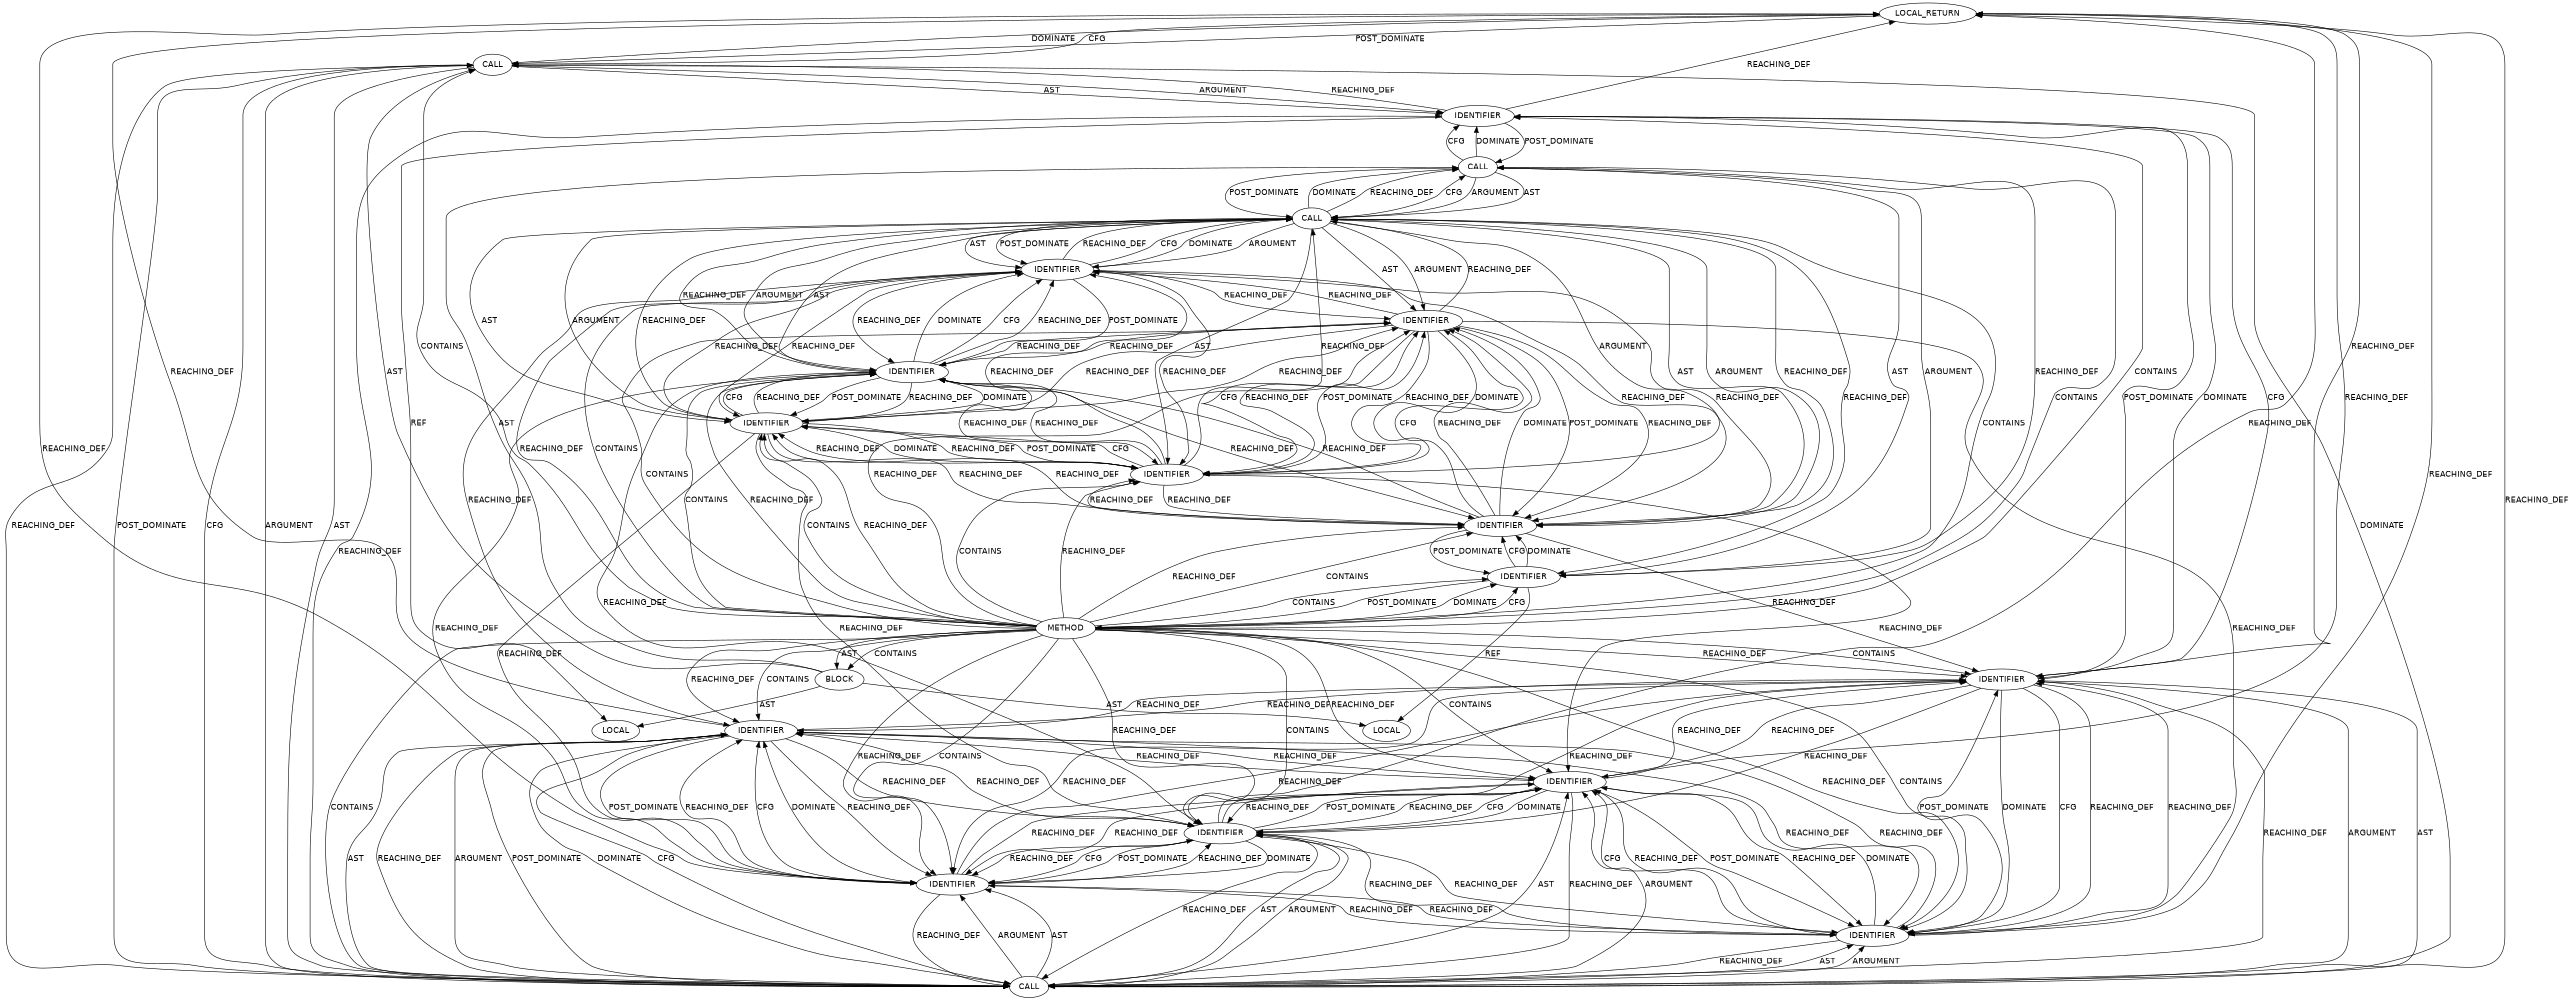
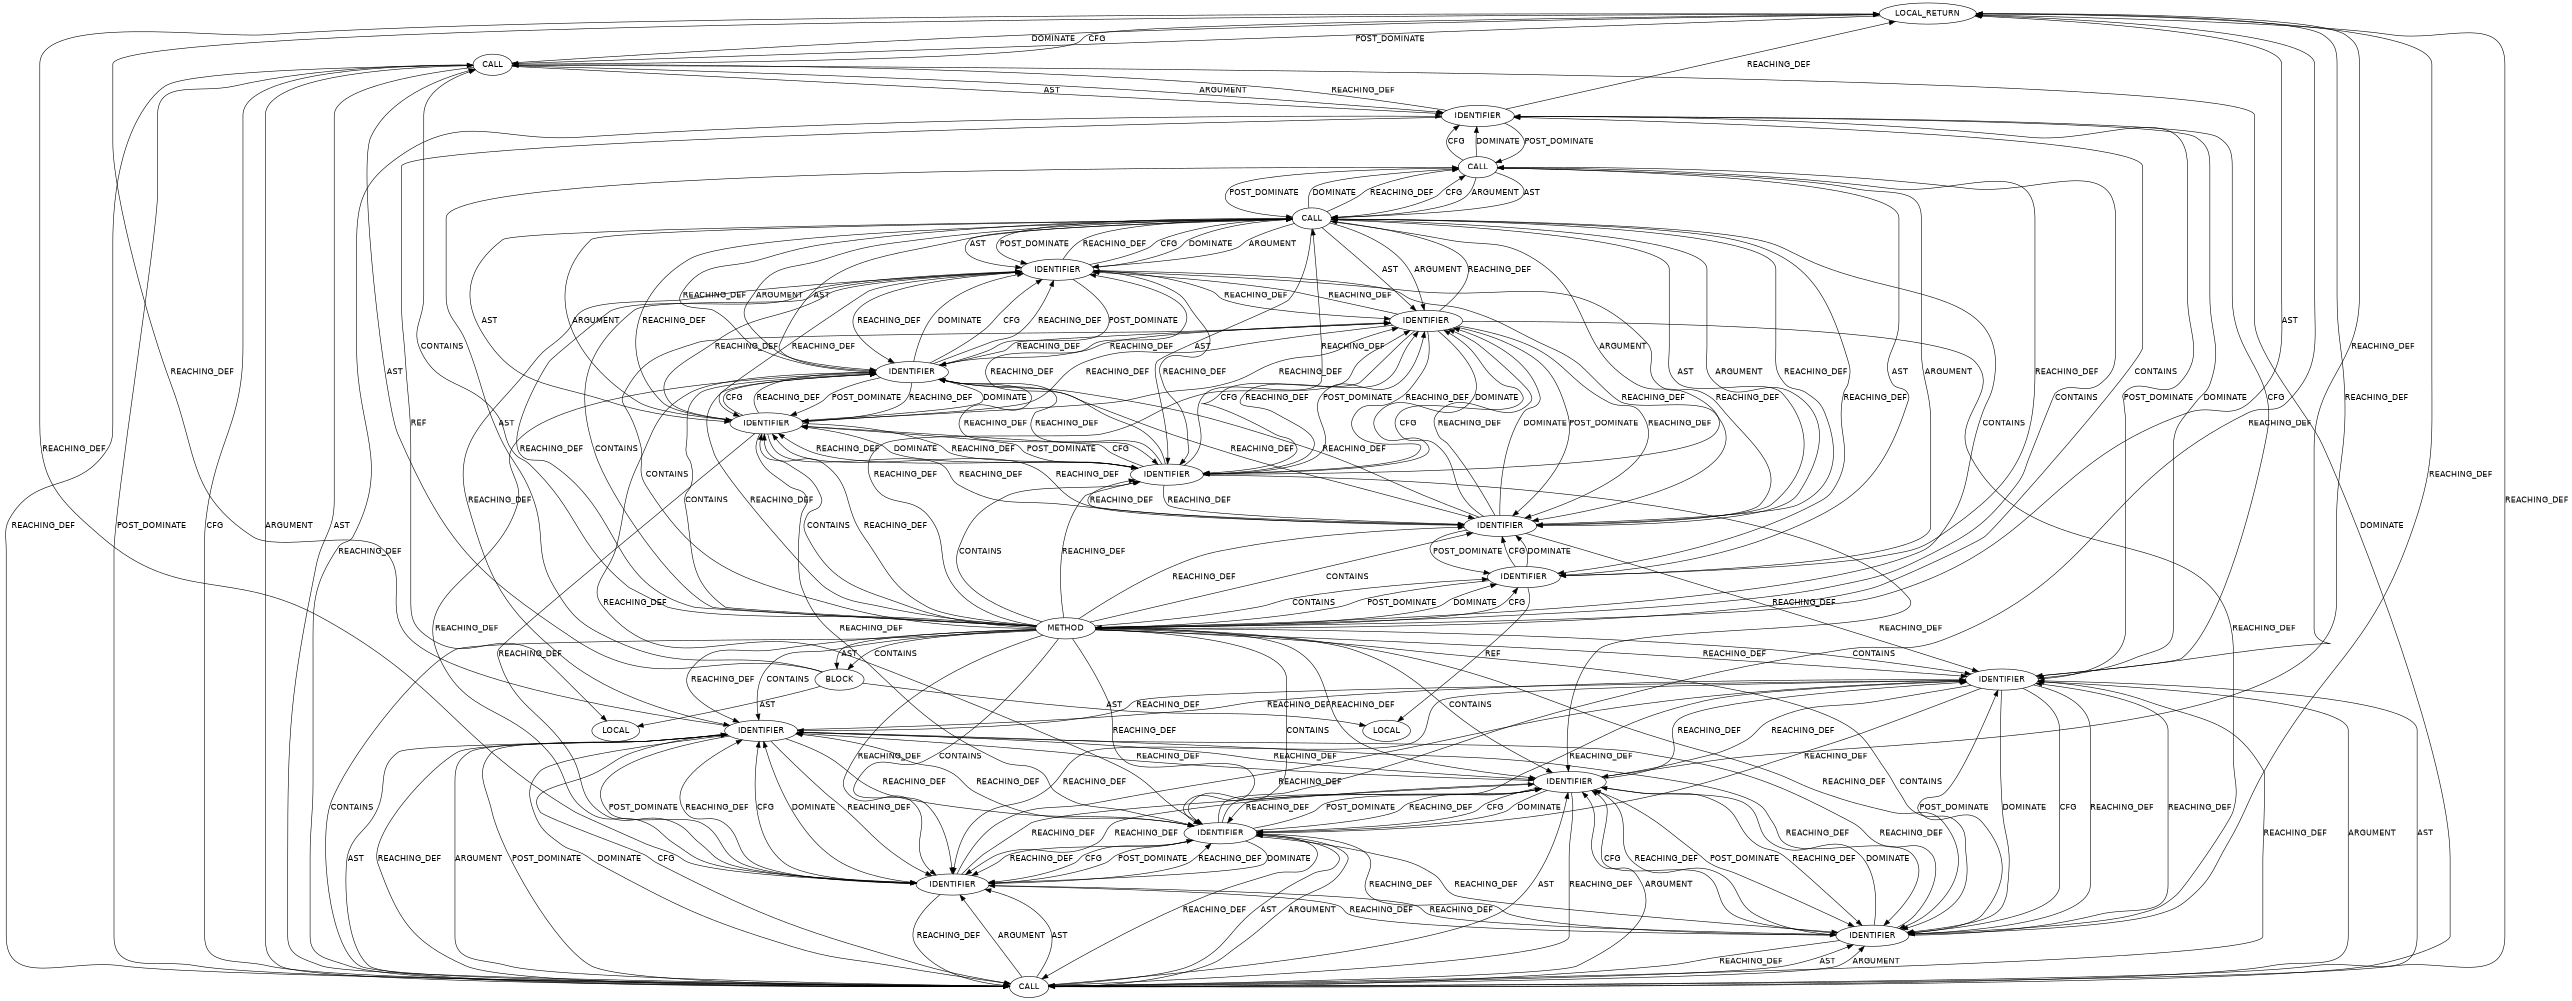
none -> (2012, 530)
